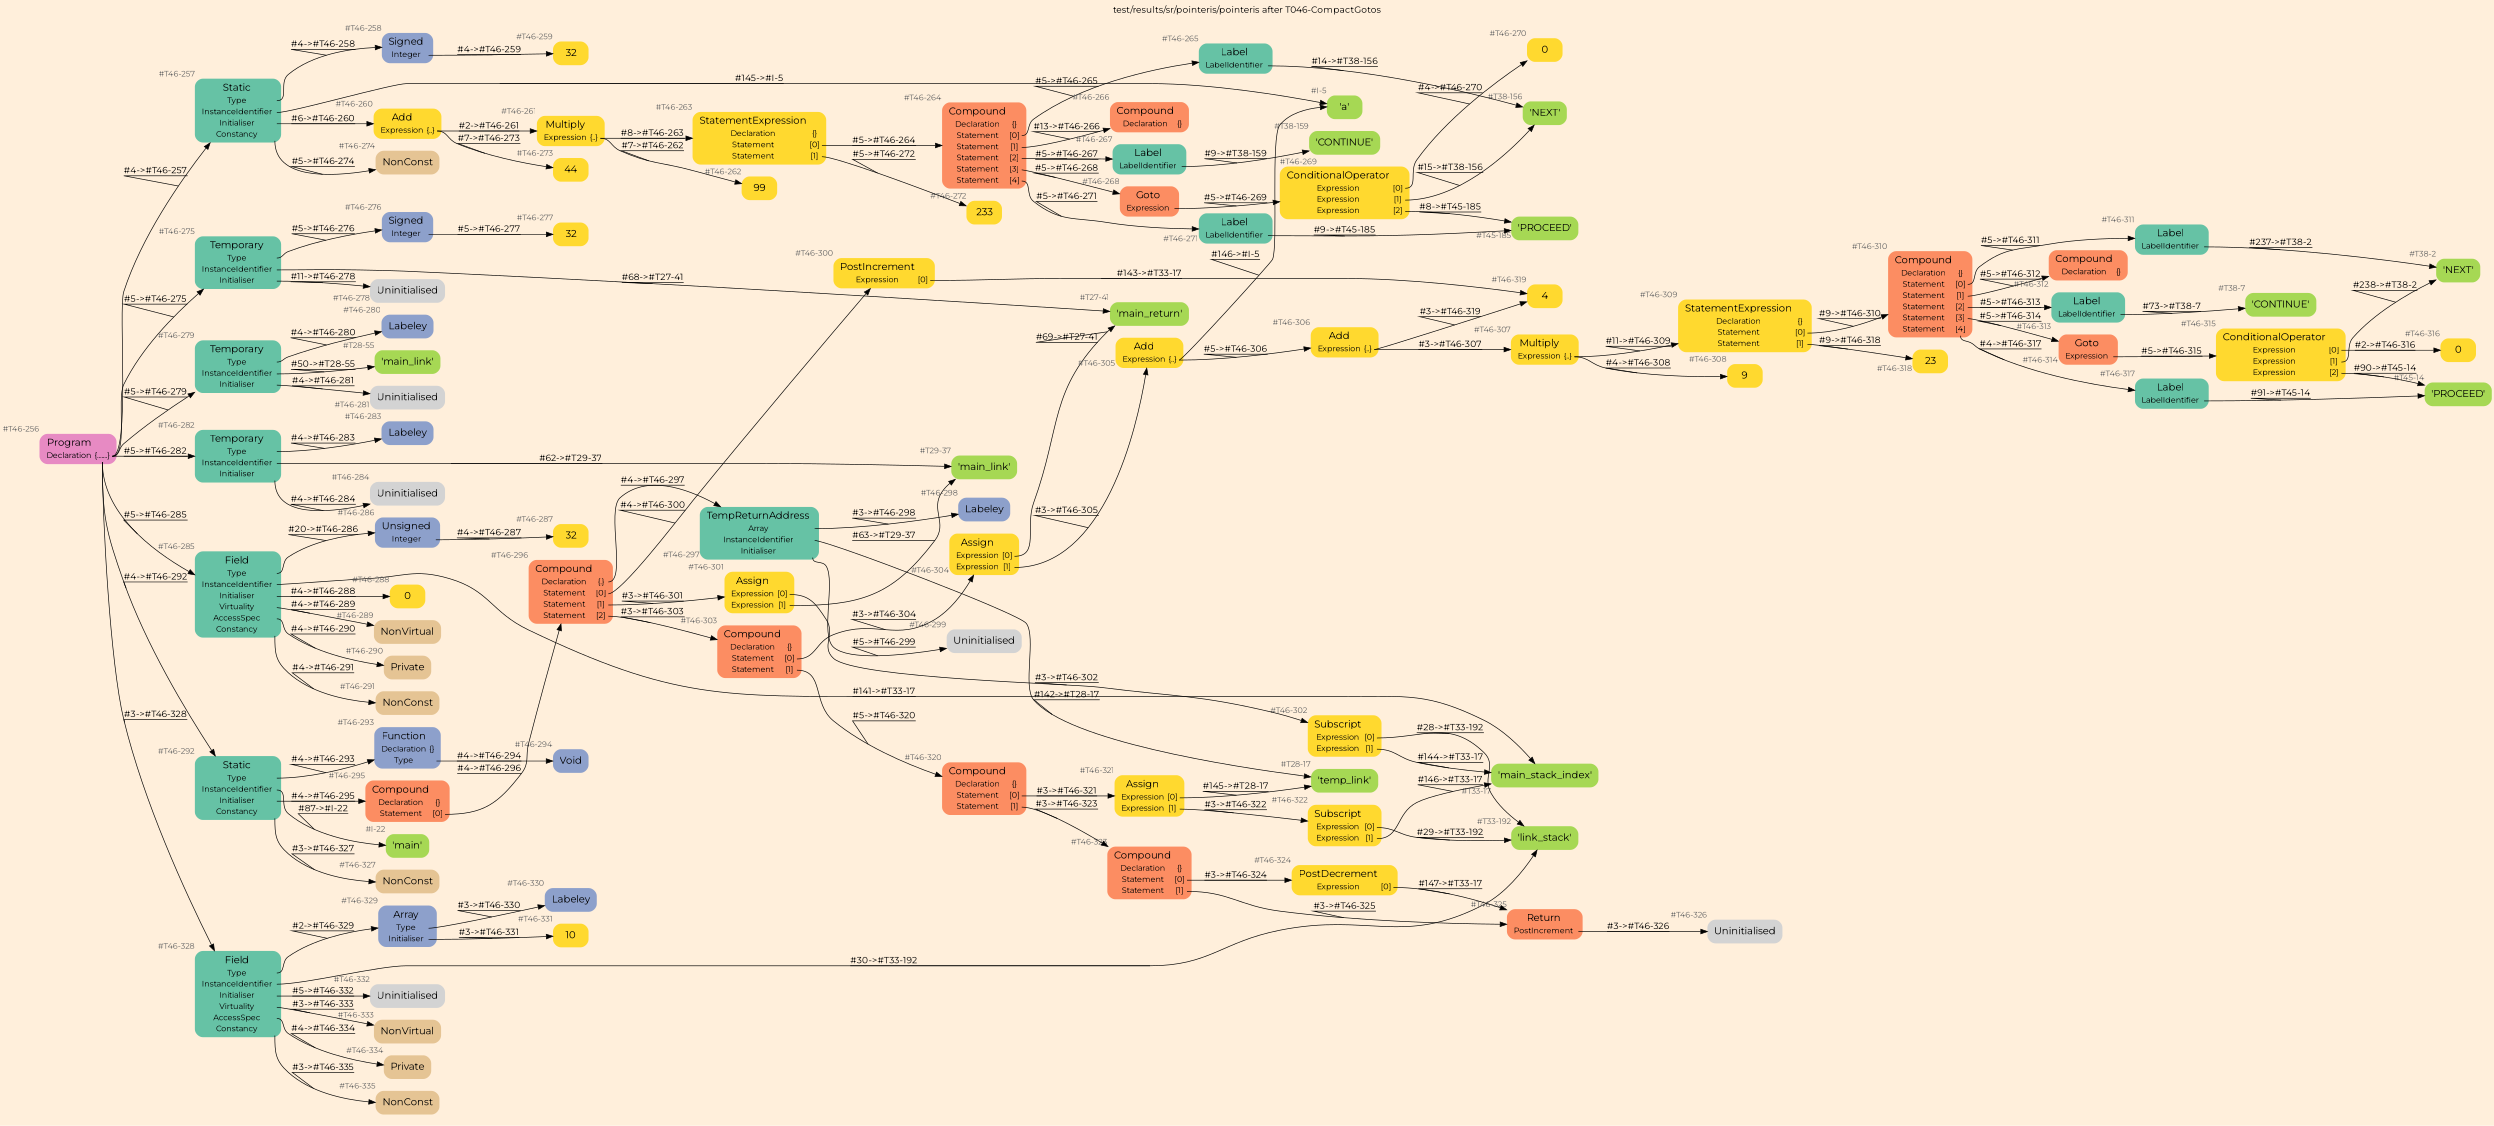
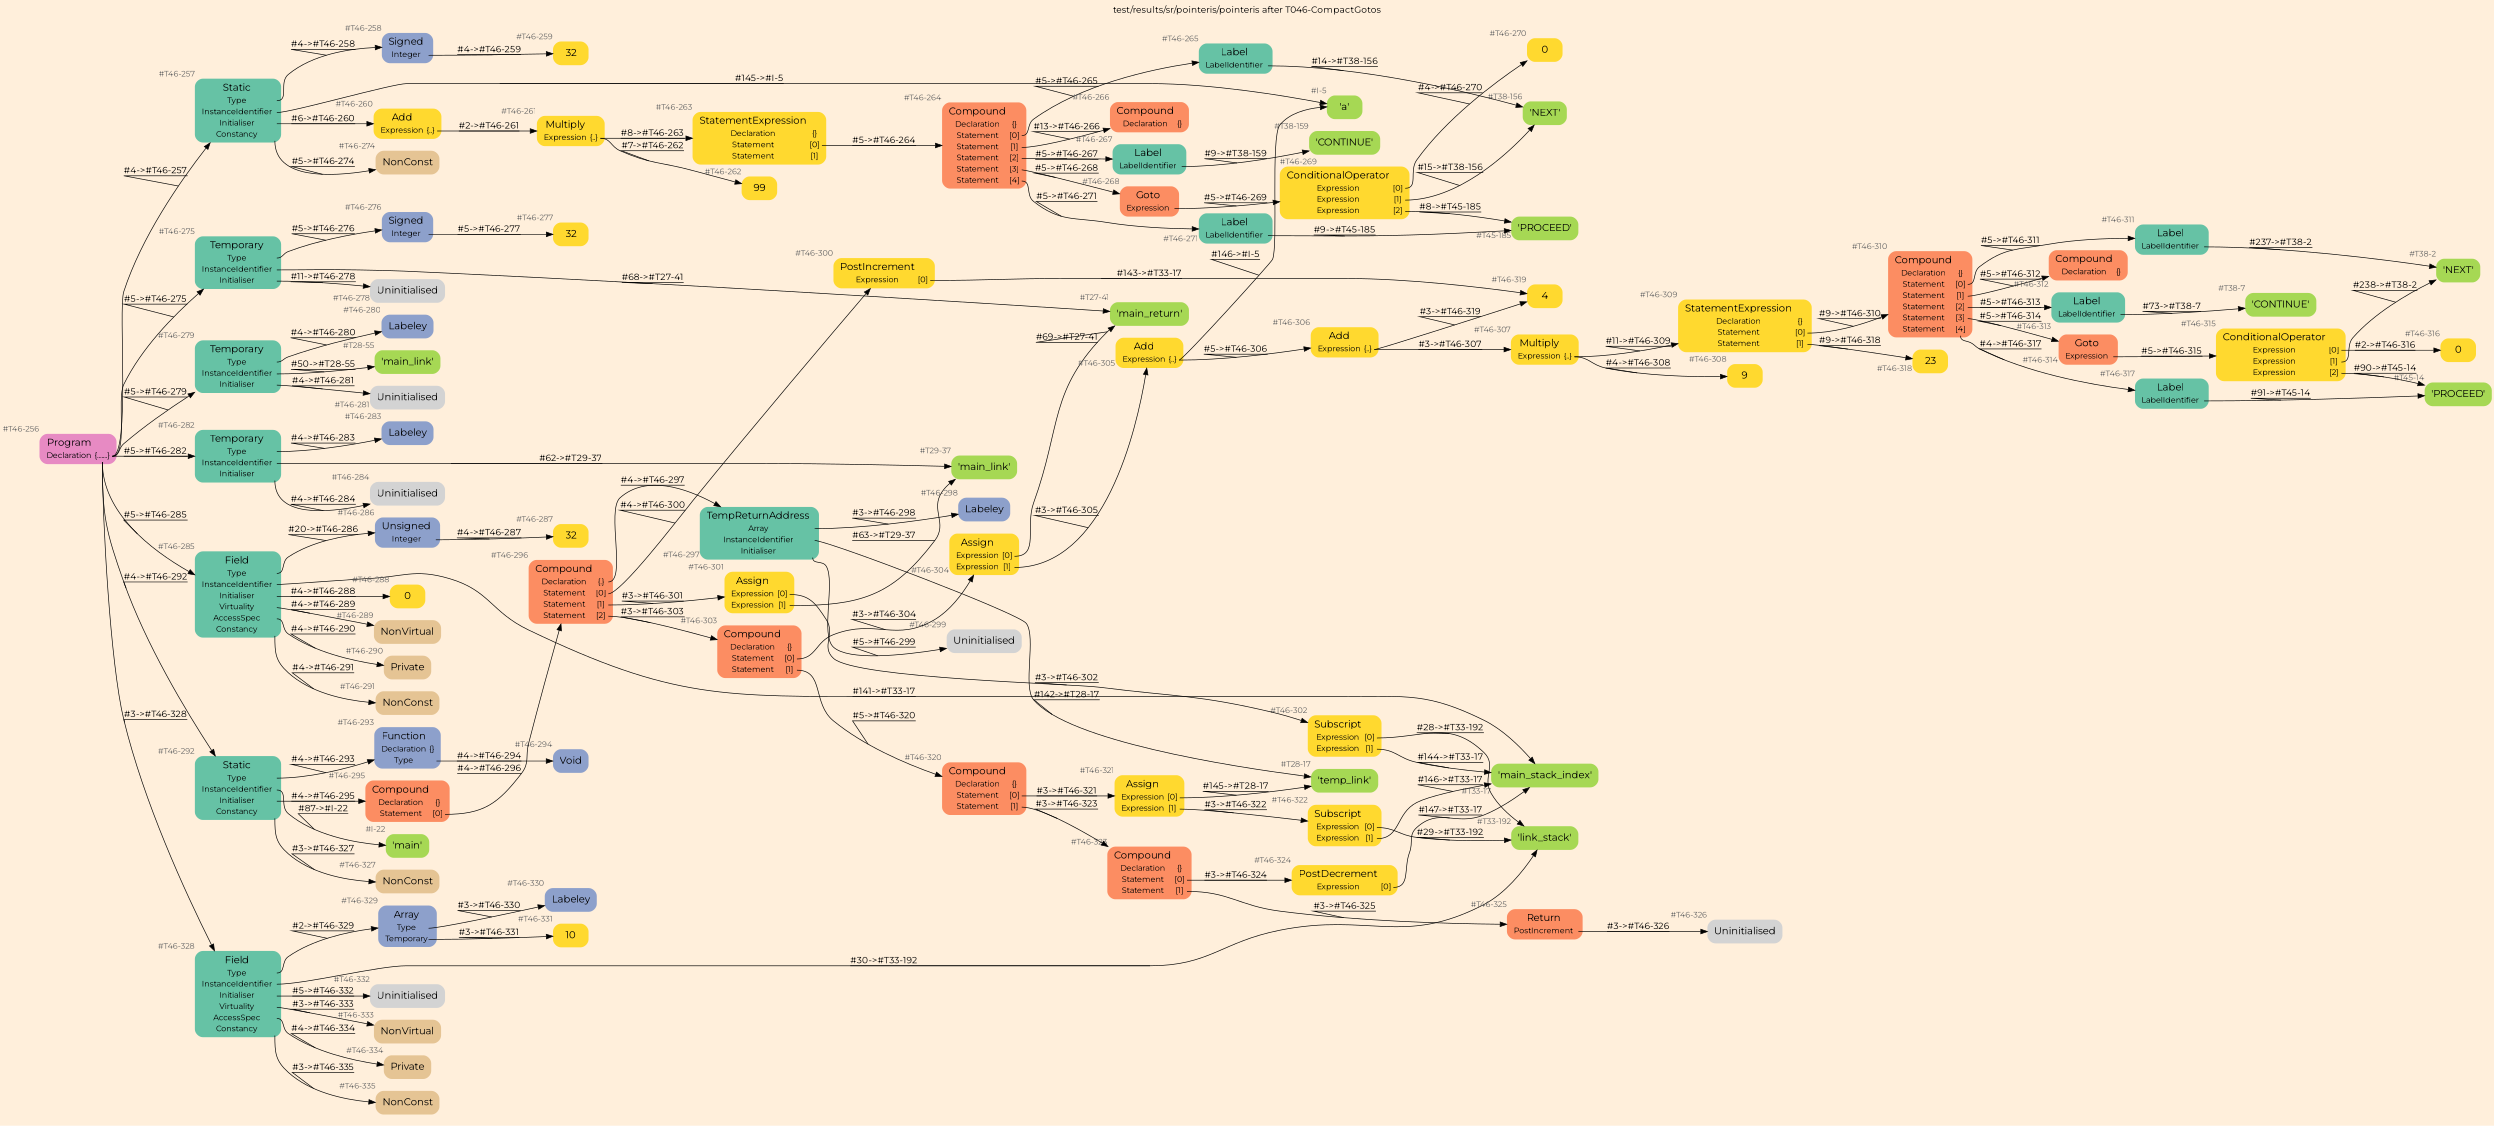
(571, 170) -> none
(984, 213) -> none
(1448, 894) -> (1438, 818)
(406, 939) -> (407, 939)
